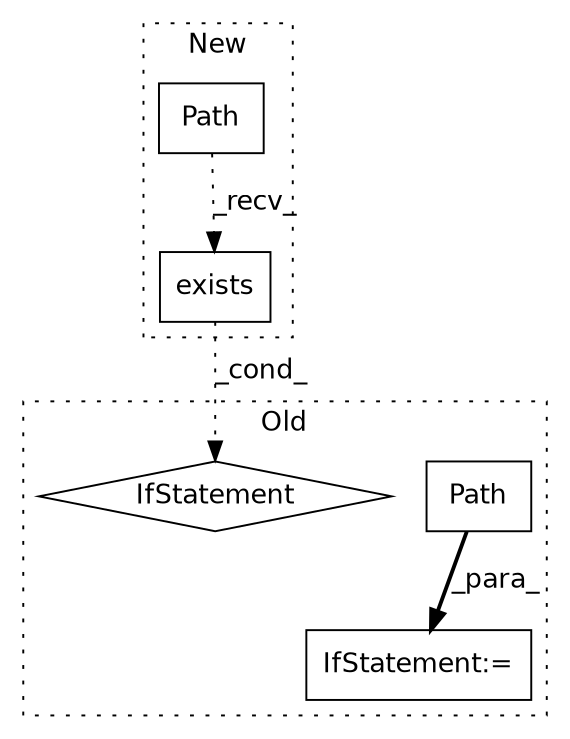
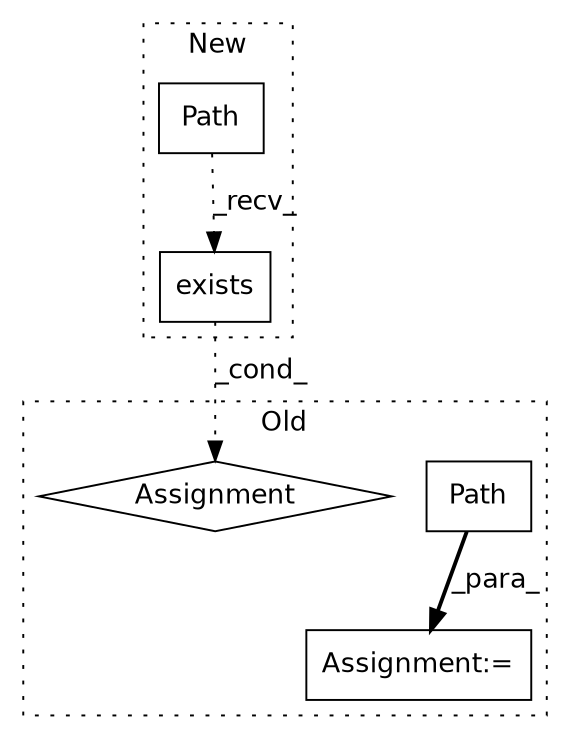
(215, 496) -> (215, 496)
(419, 665) -> (419, 665)
